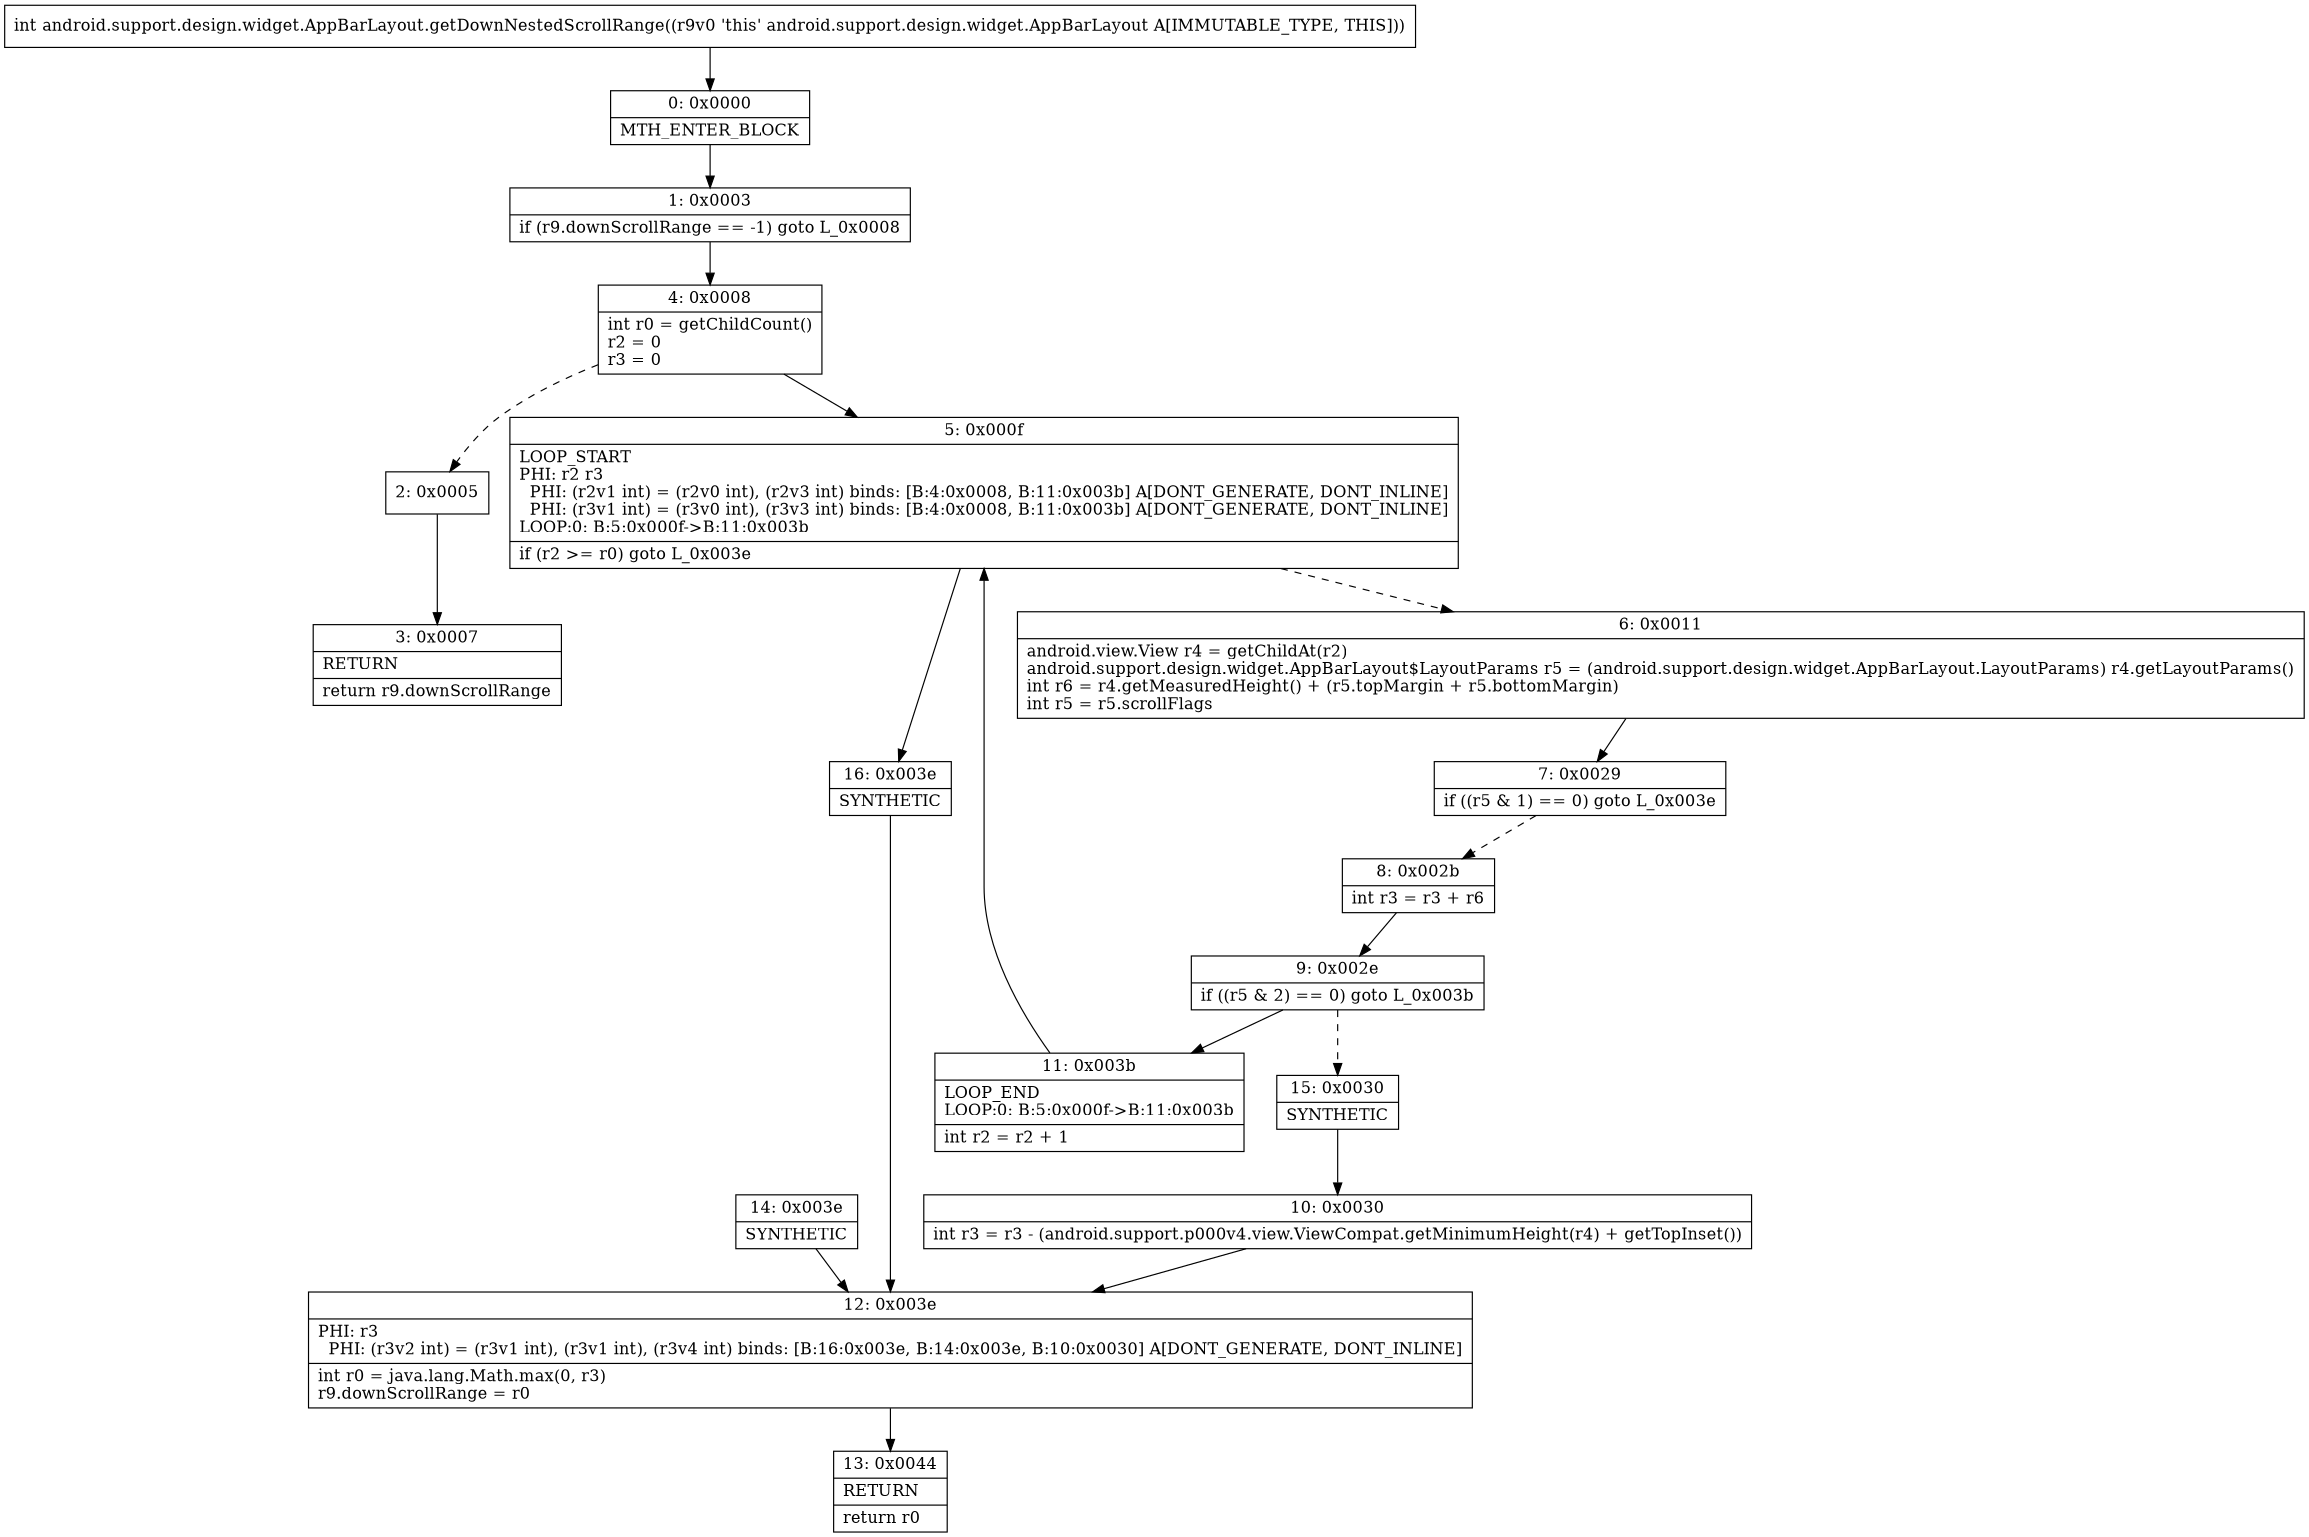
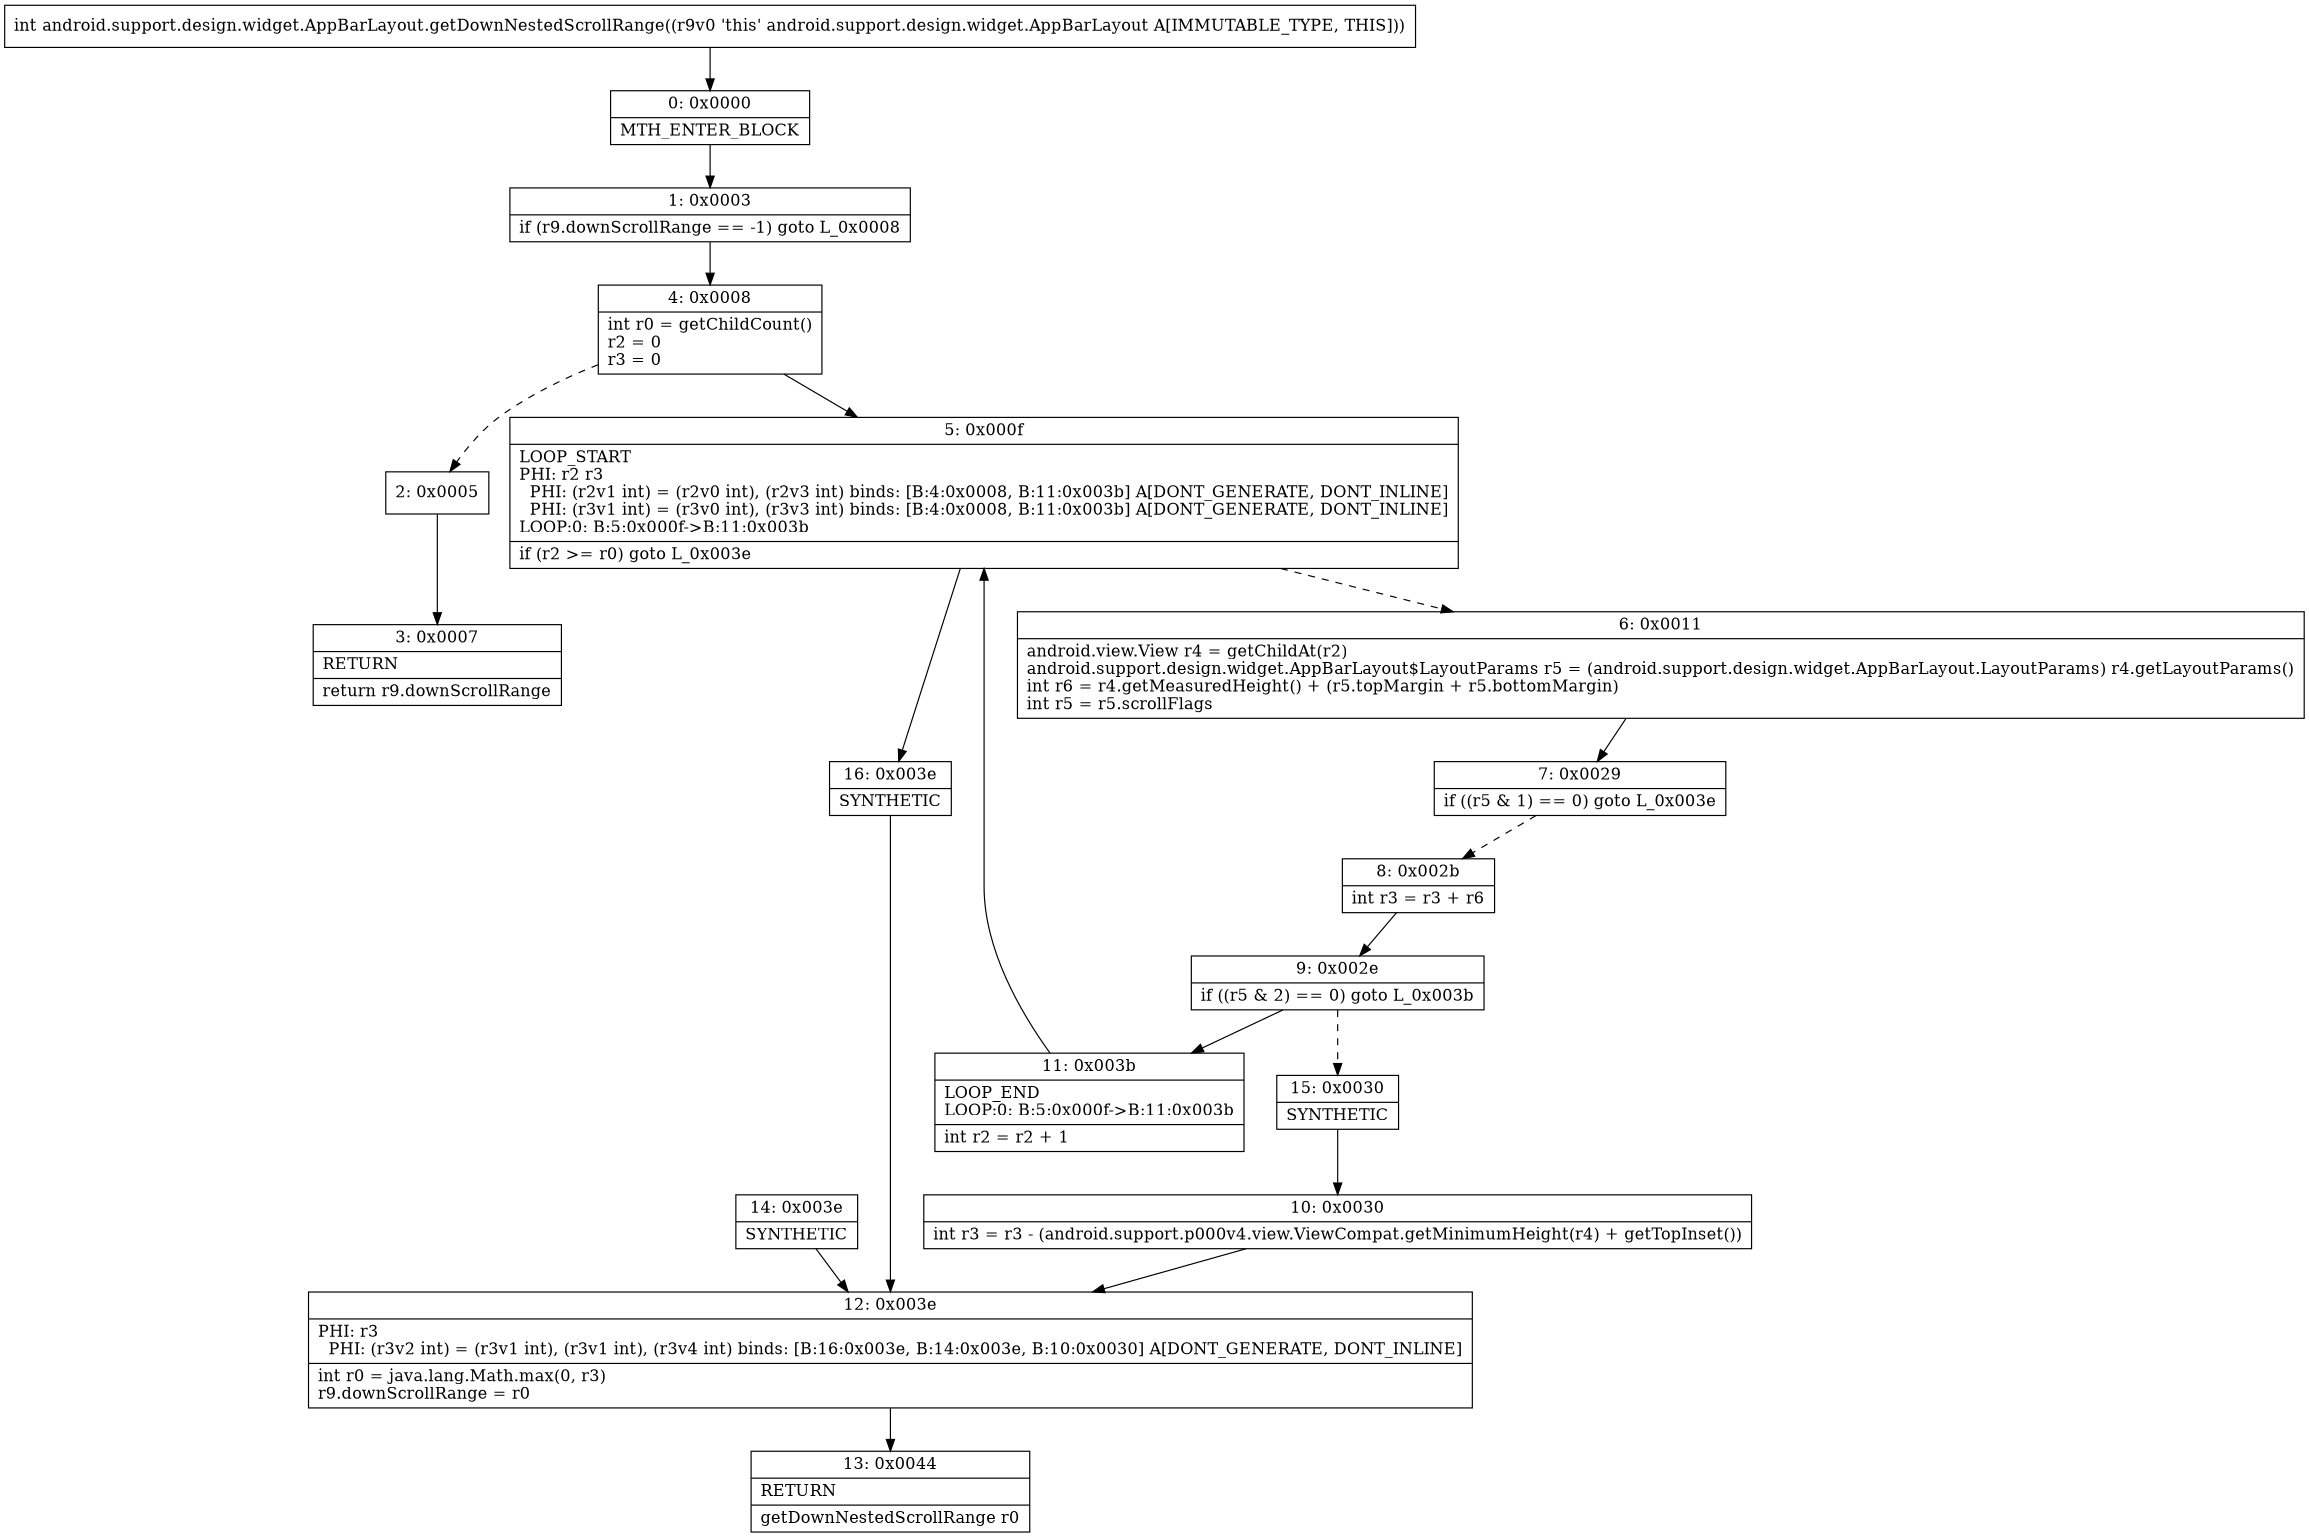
(882, 1518) -> (890, 1518)
